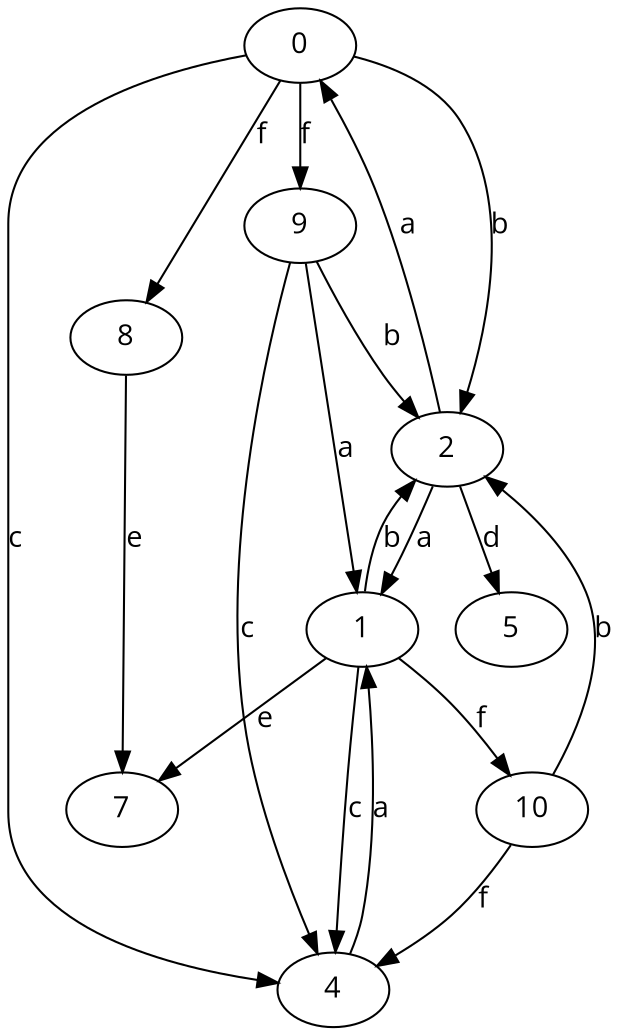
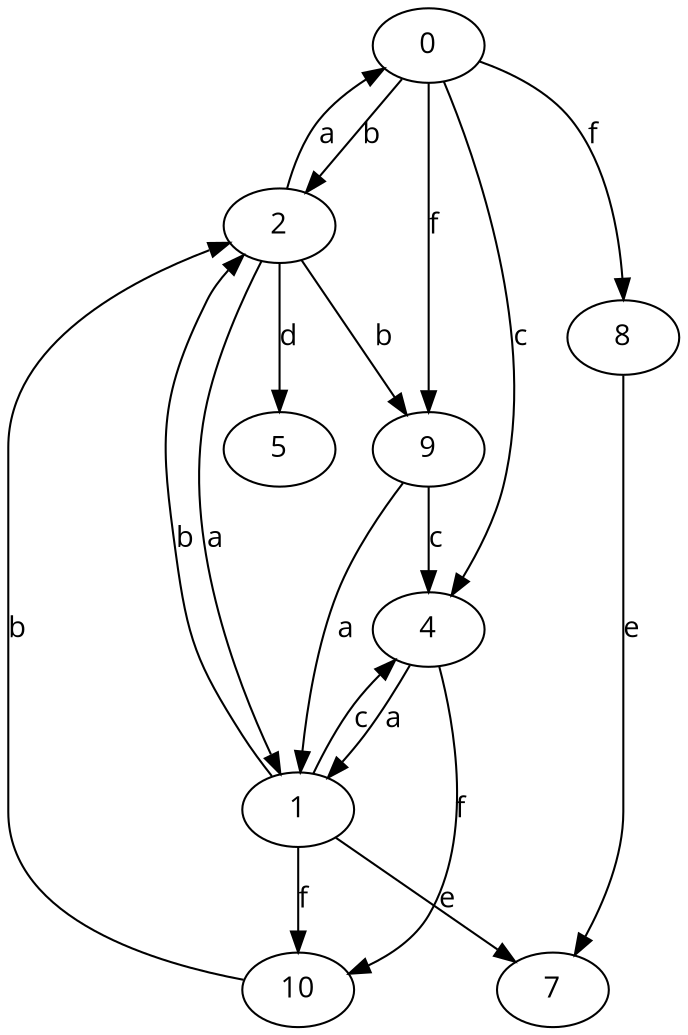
(357, 334) -> (348, 329)
(460, 907) -> (454, 832)
